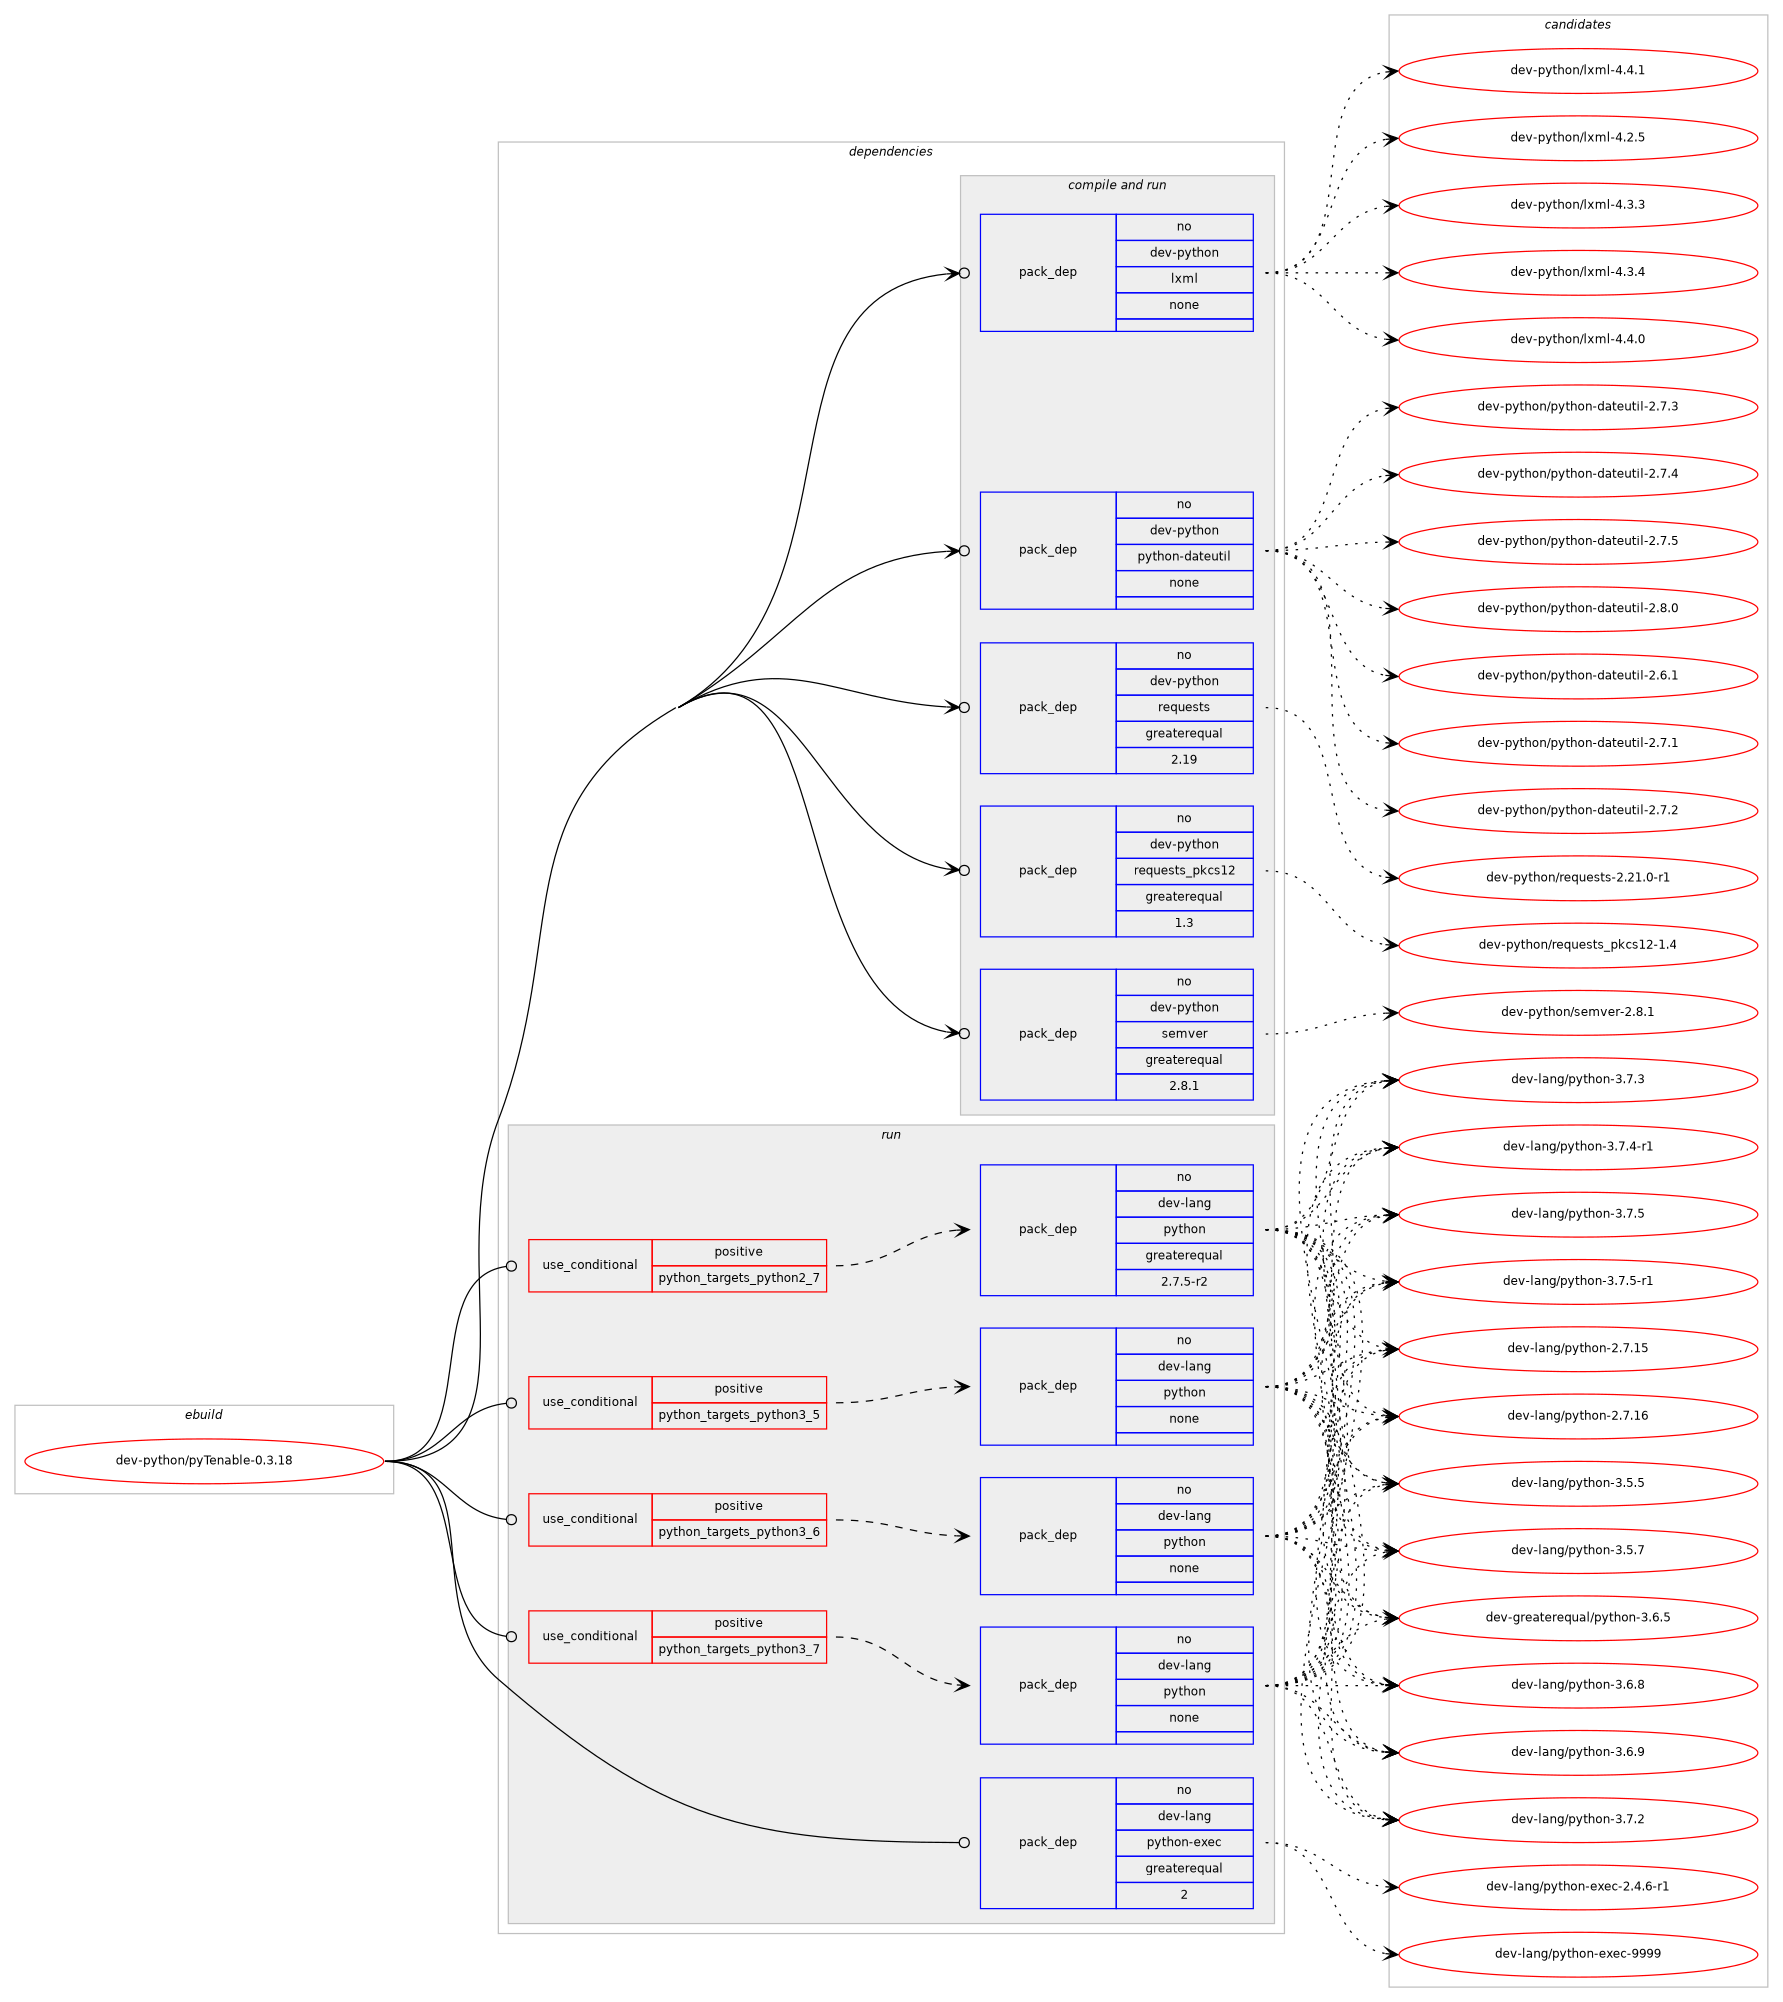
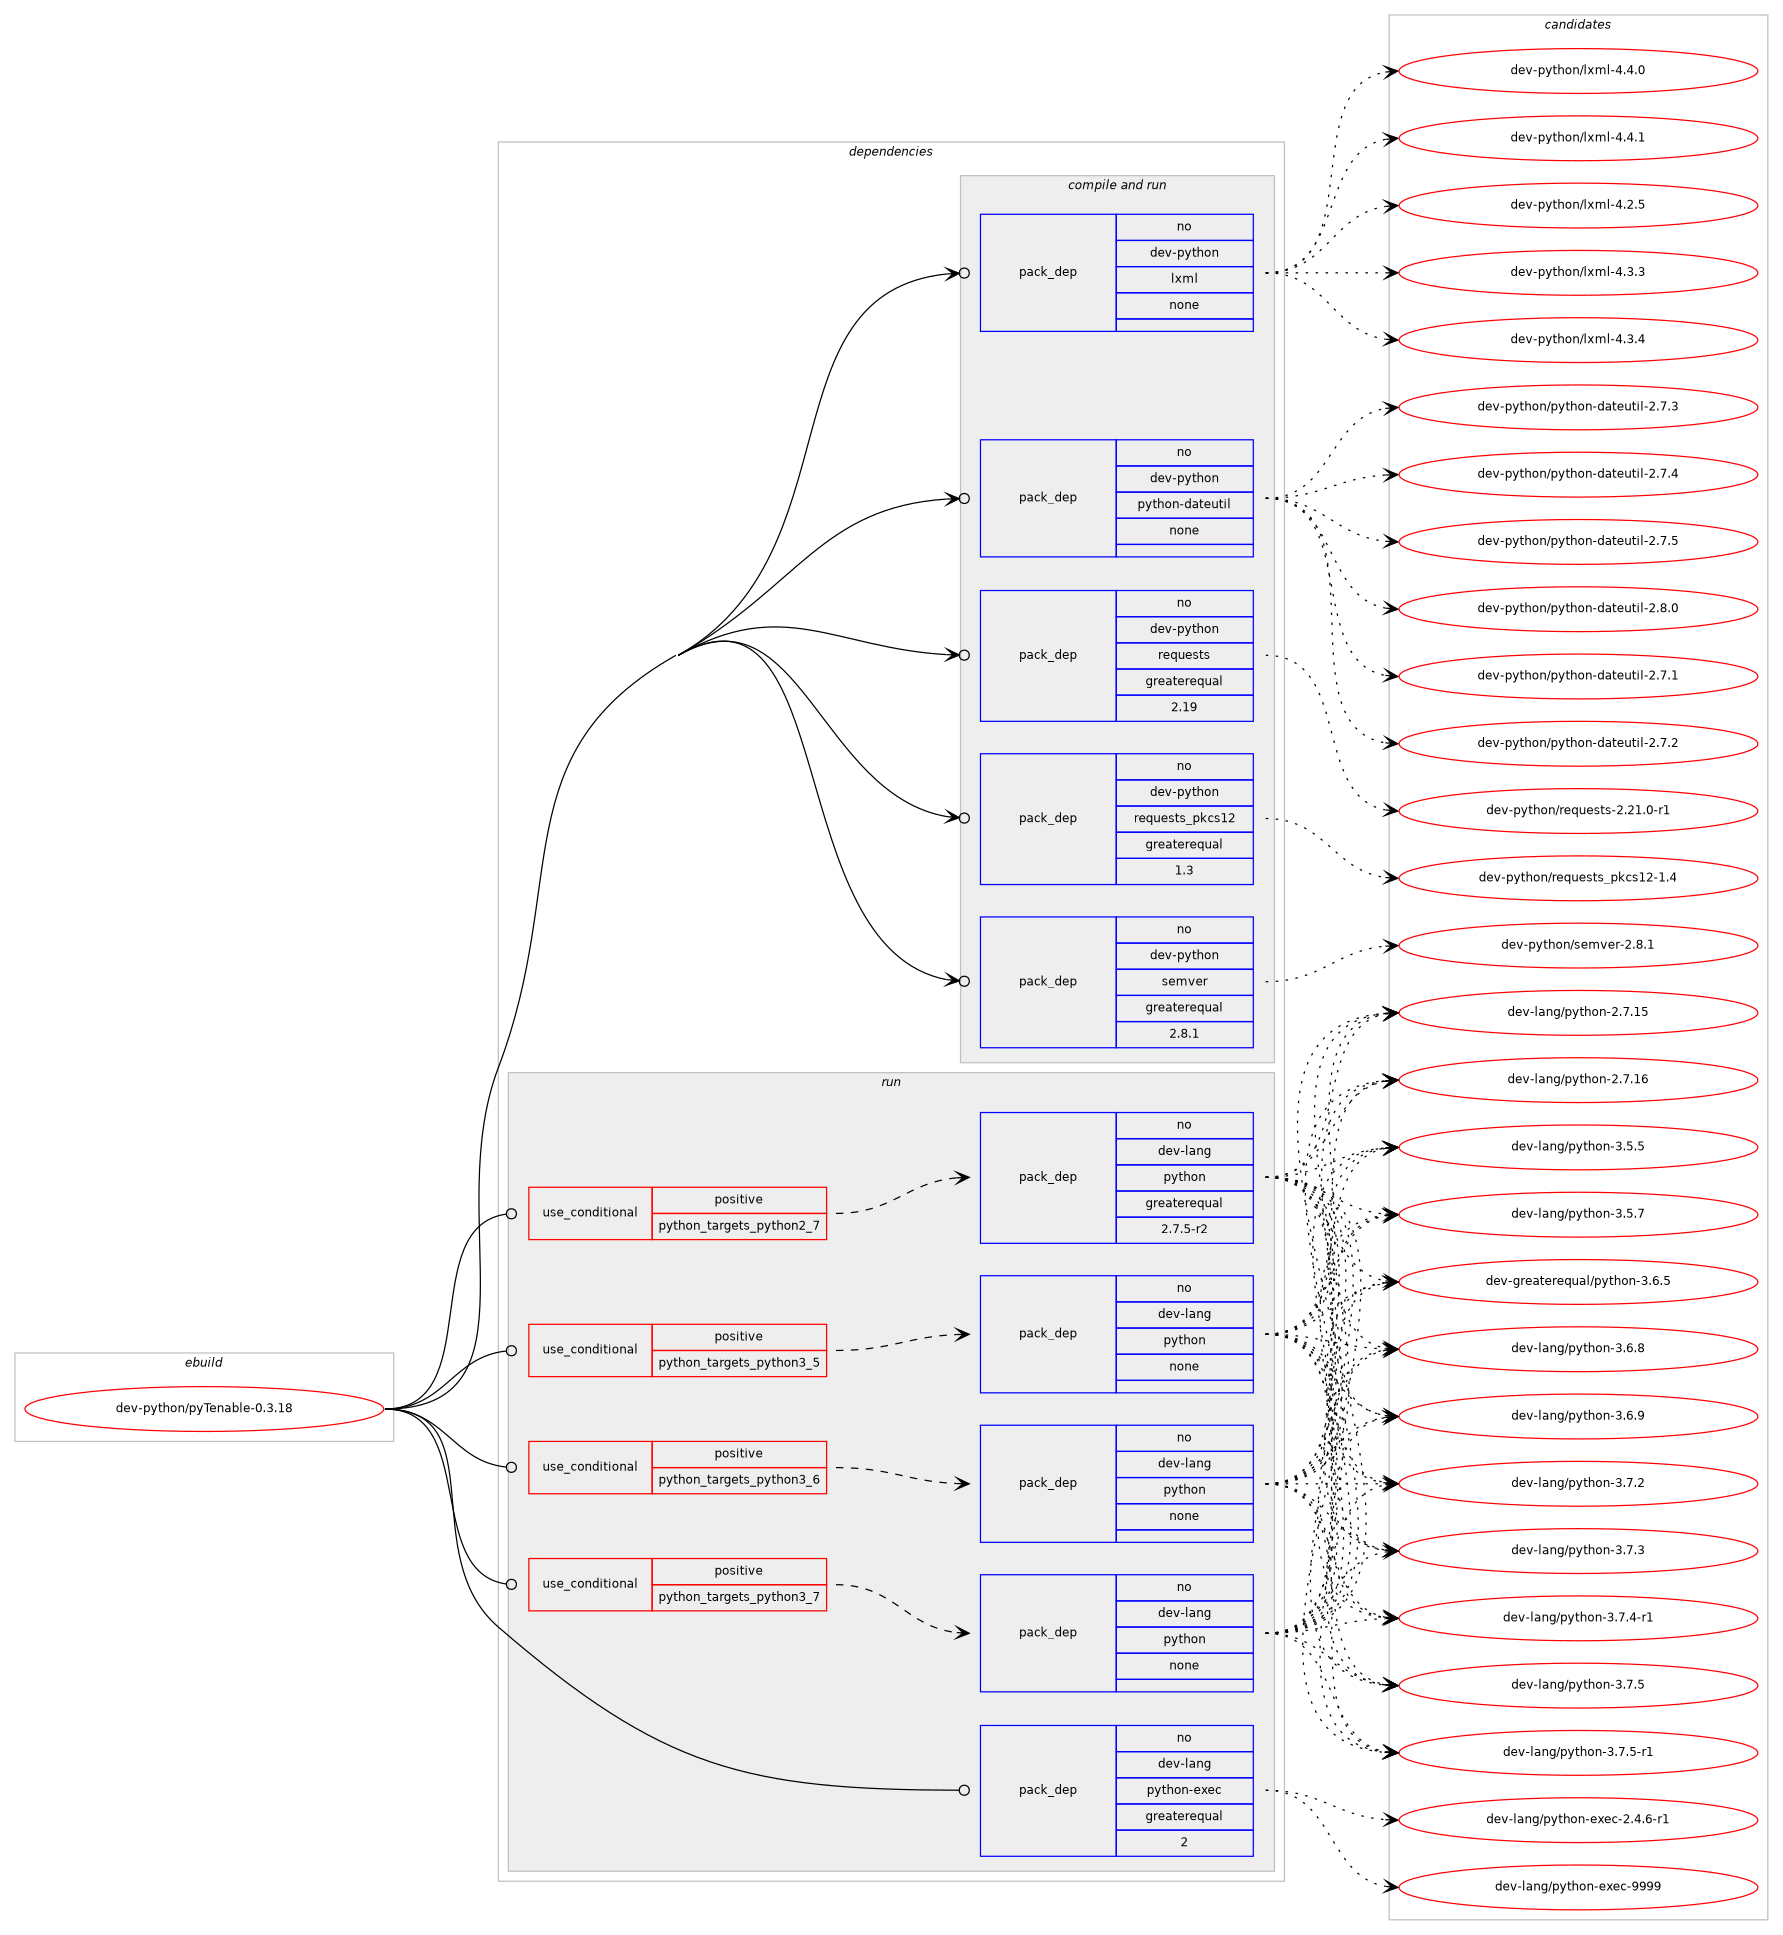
(1578, 676) -> none
